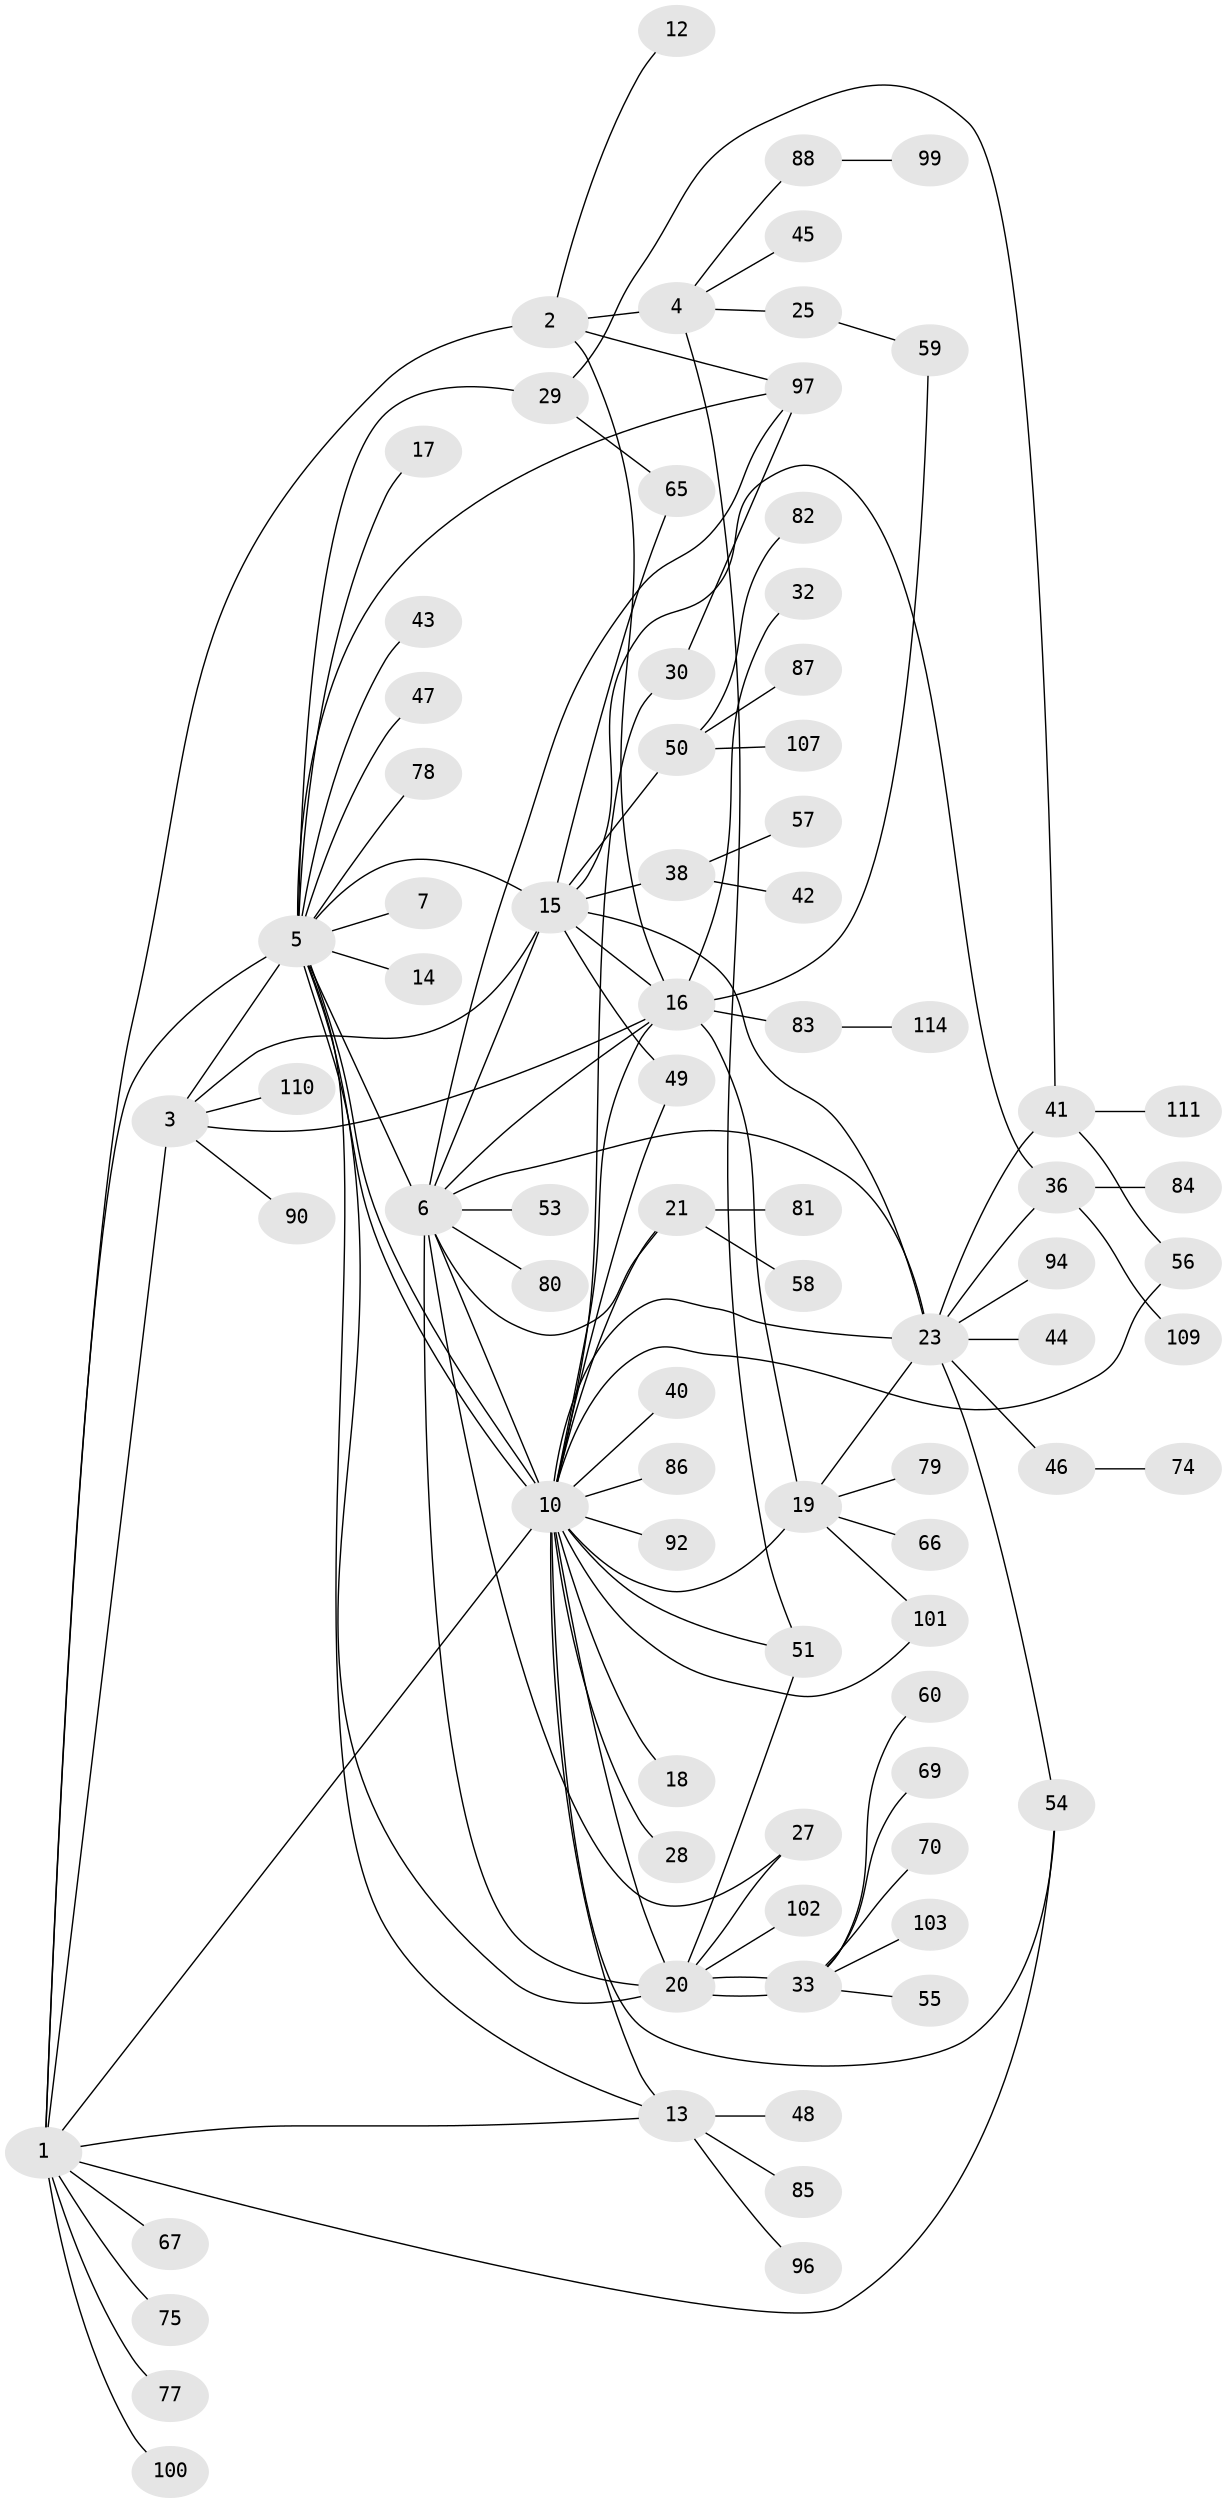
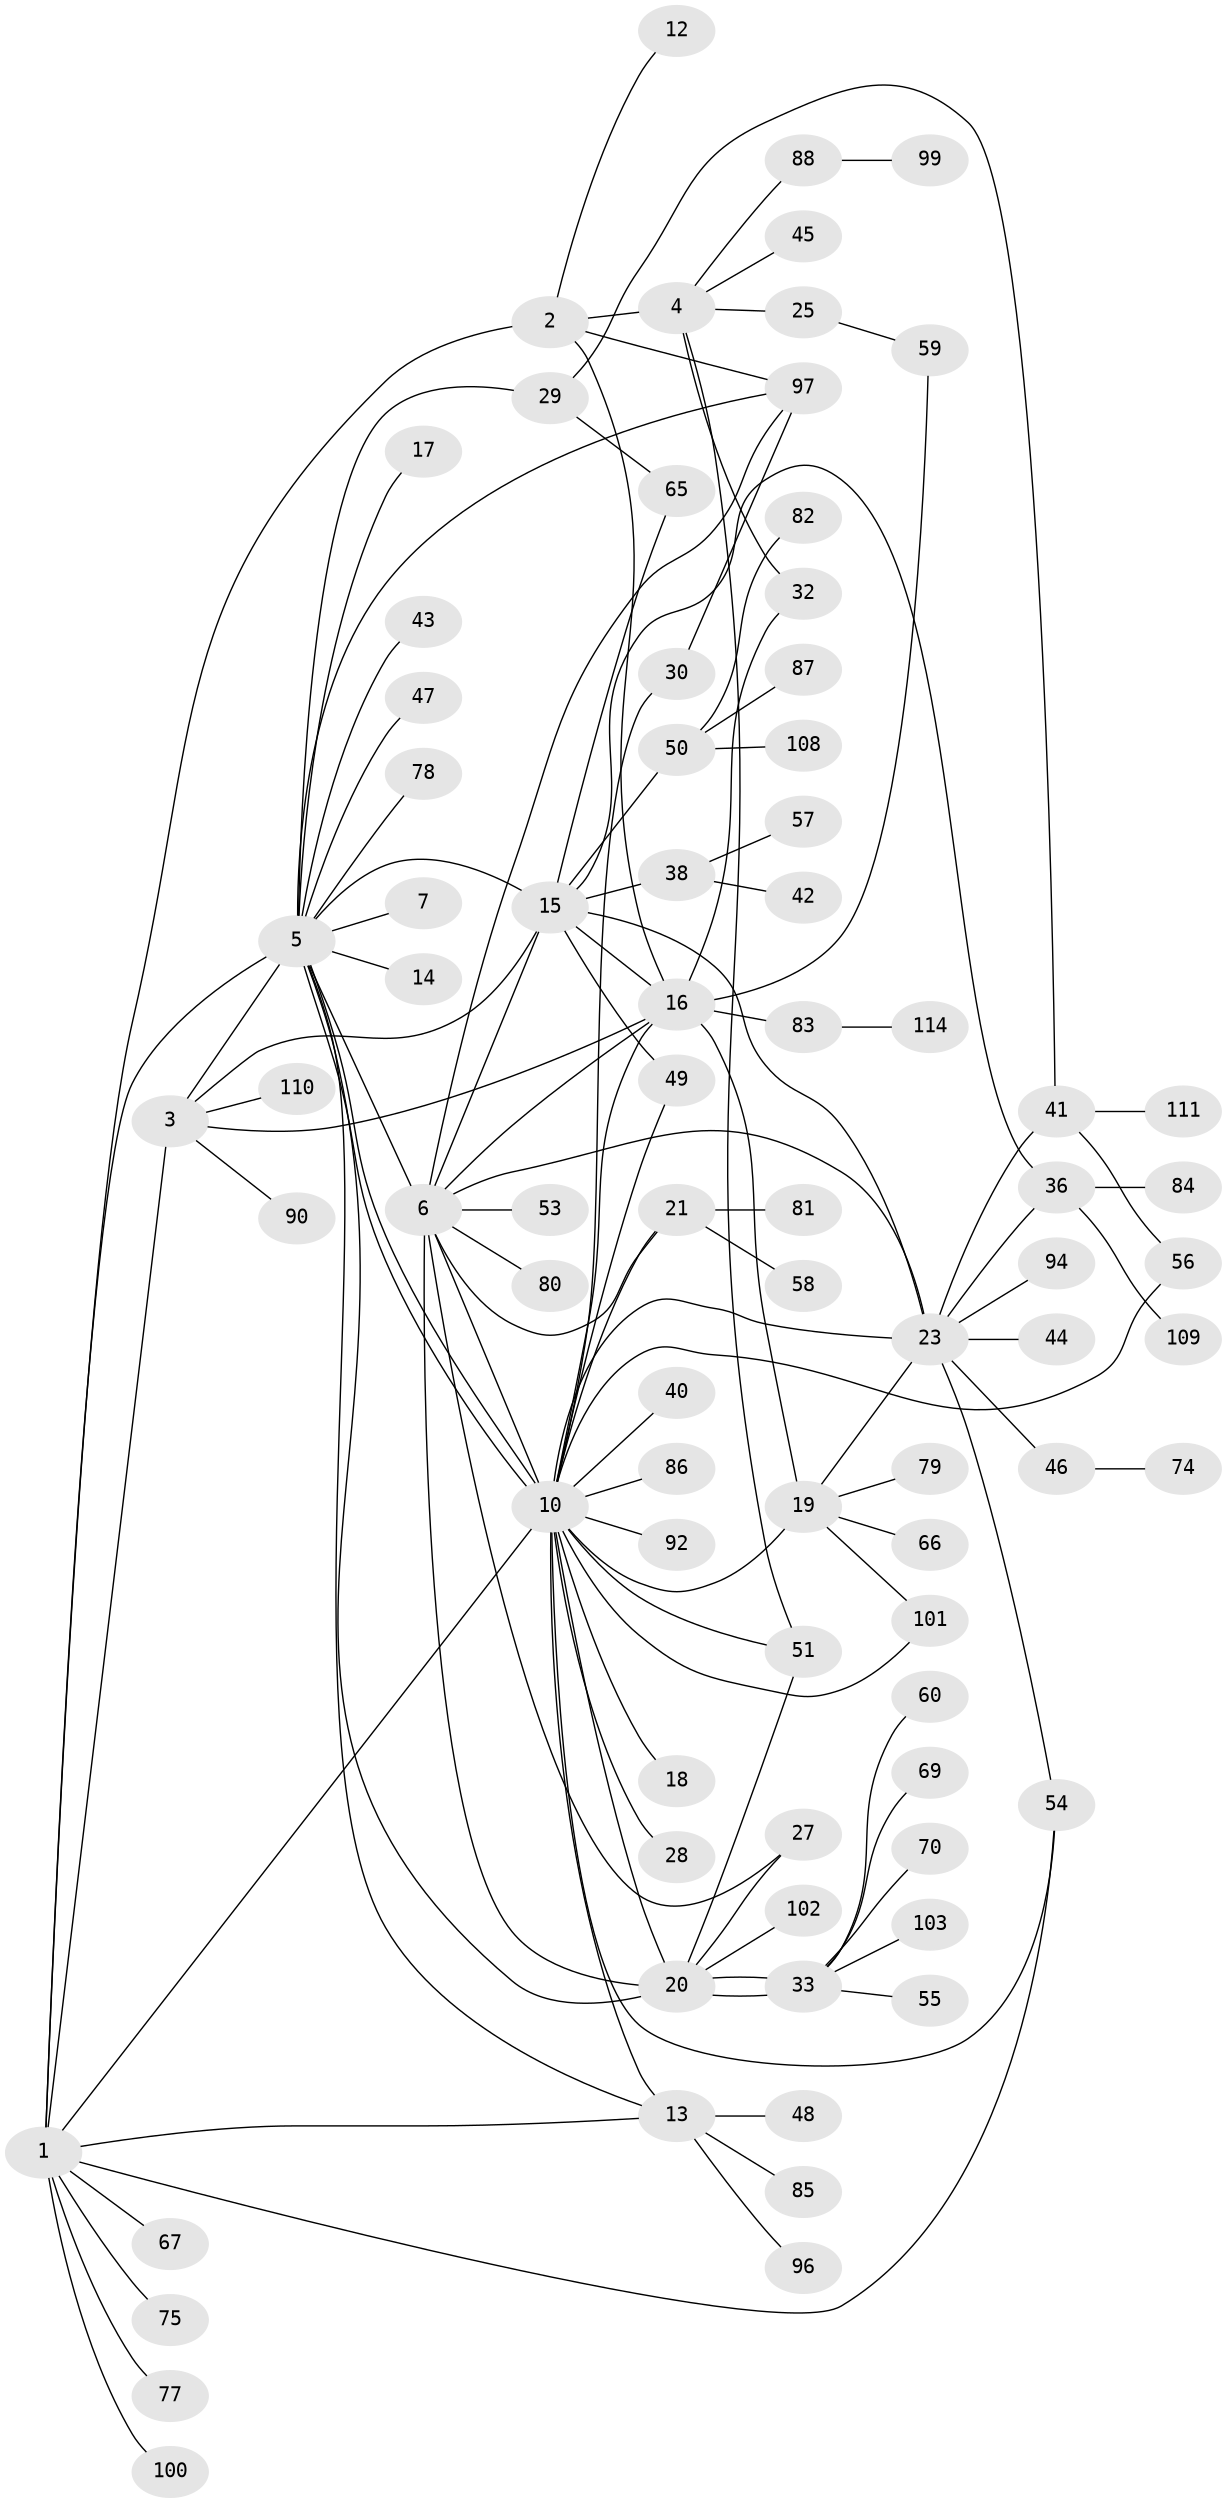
none -> (727, 477)
(803, 746) -> (803, 746)
